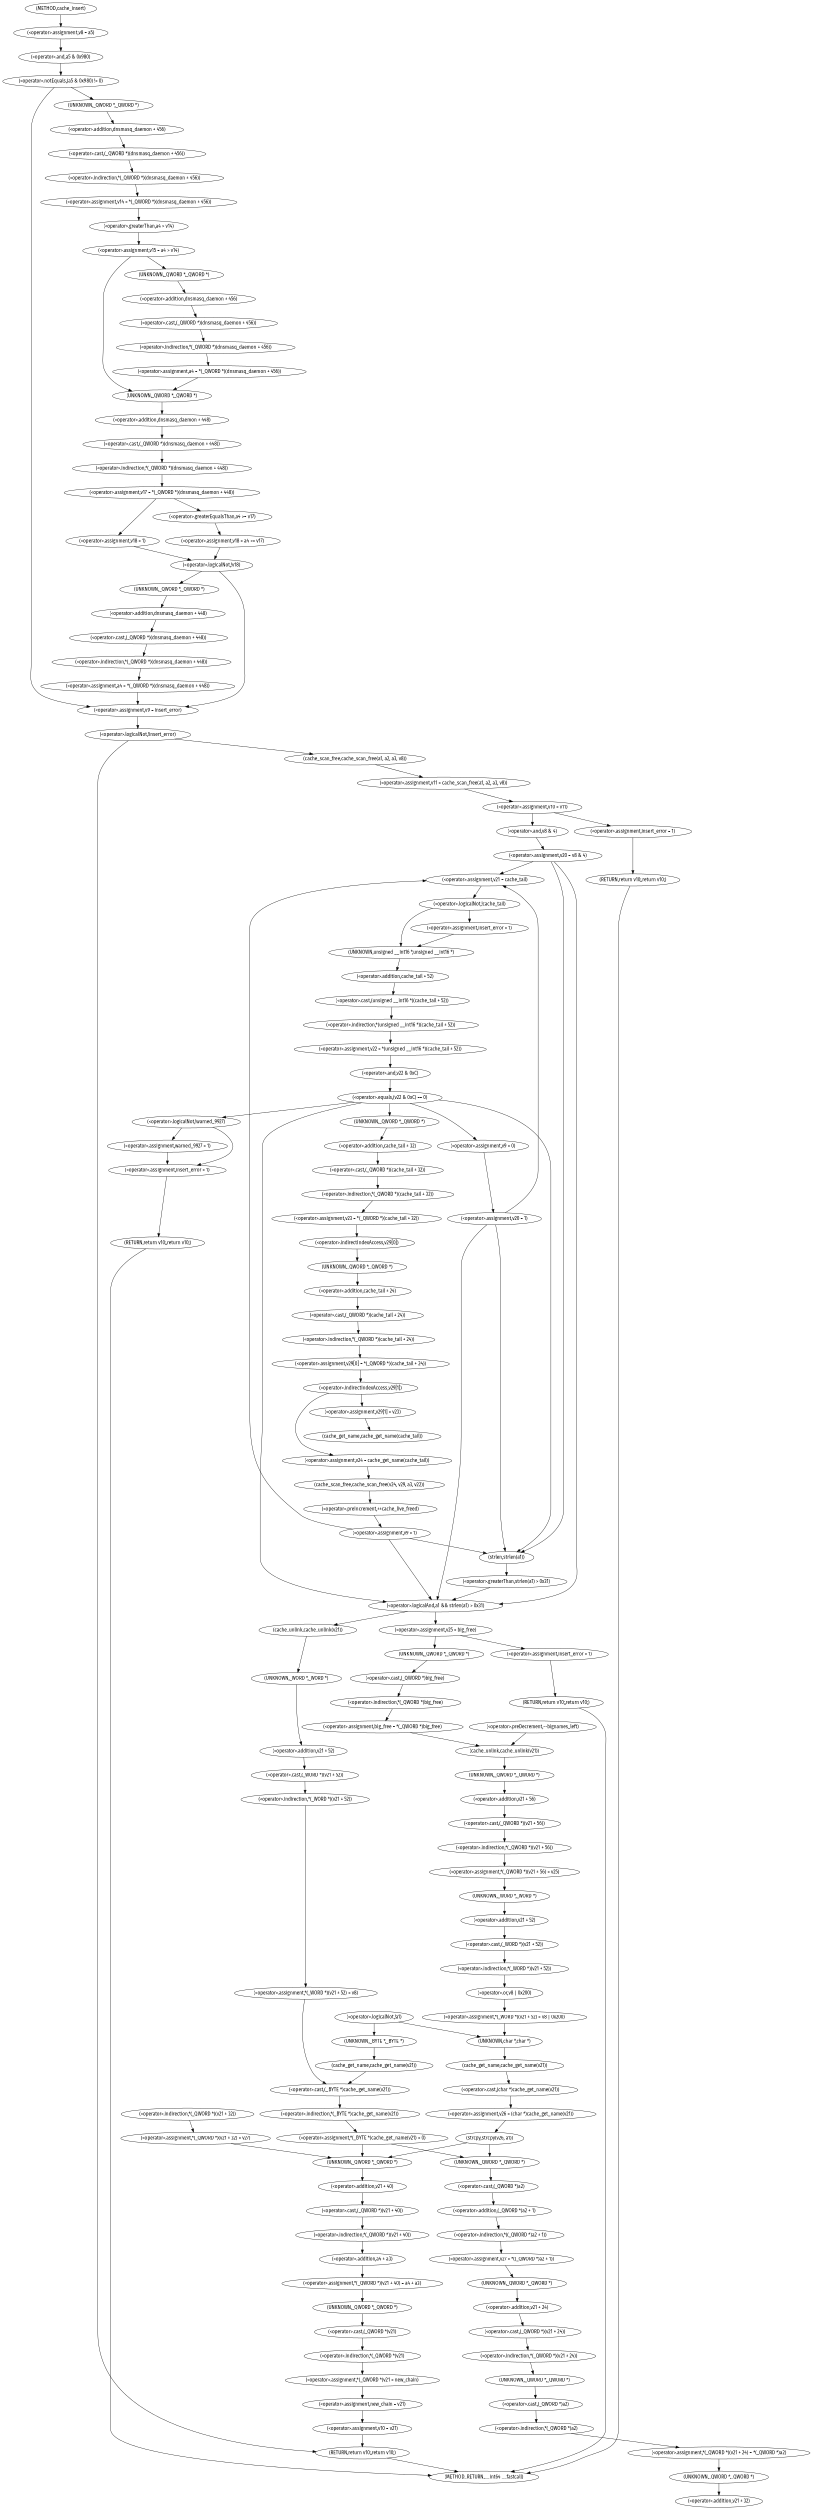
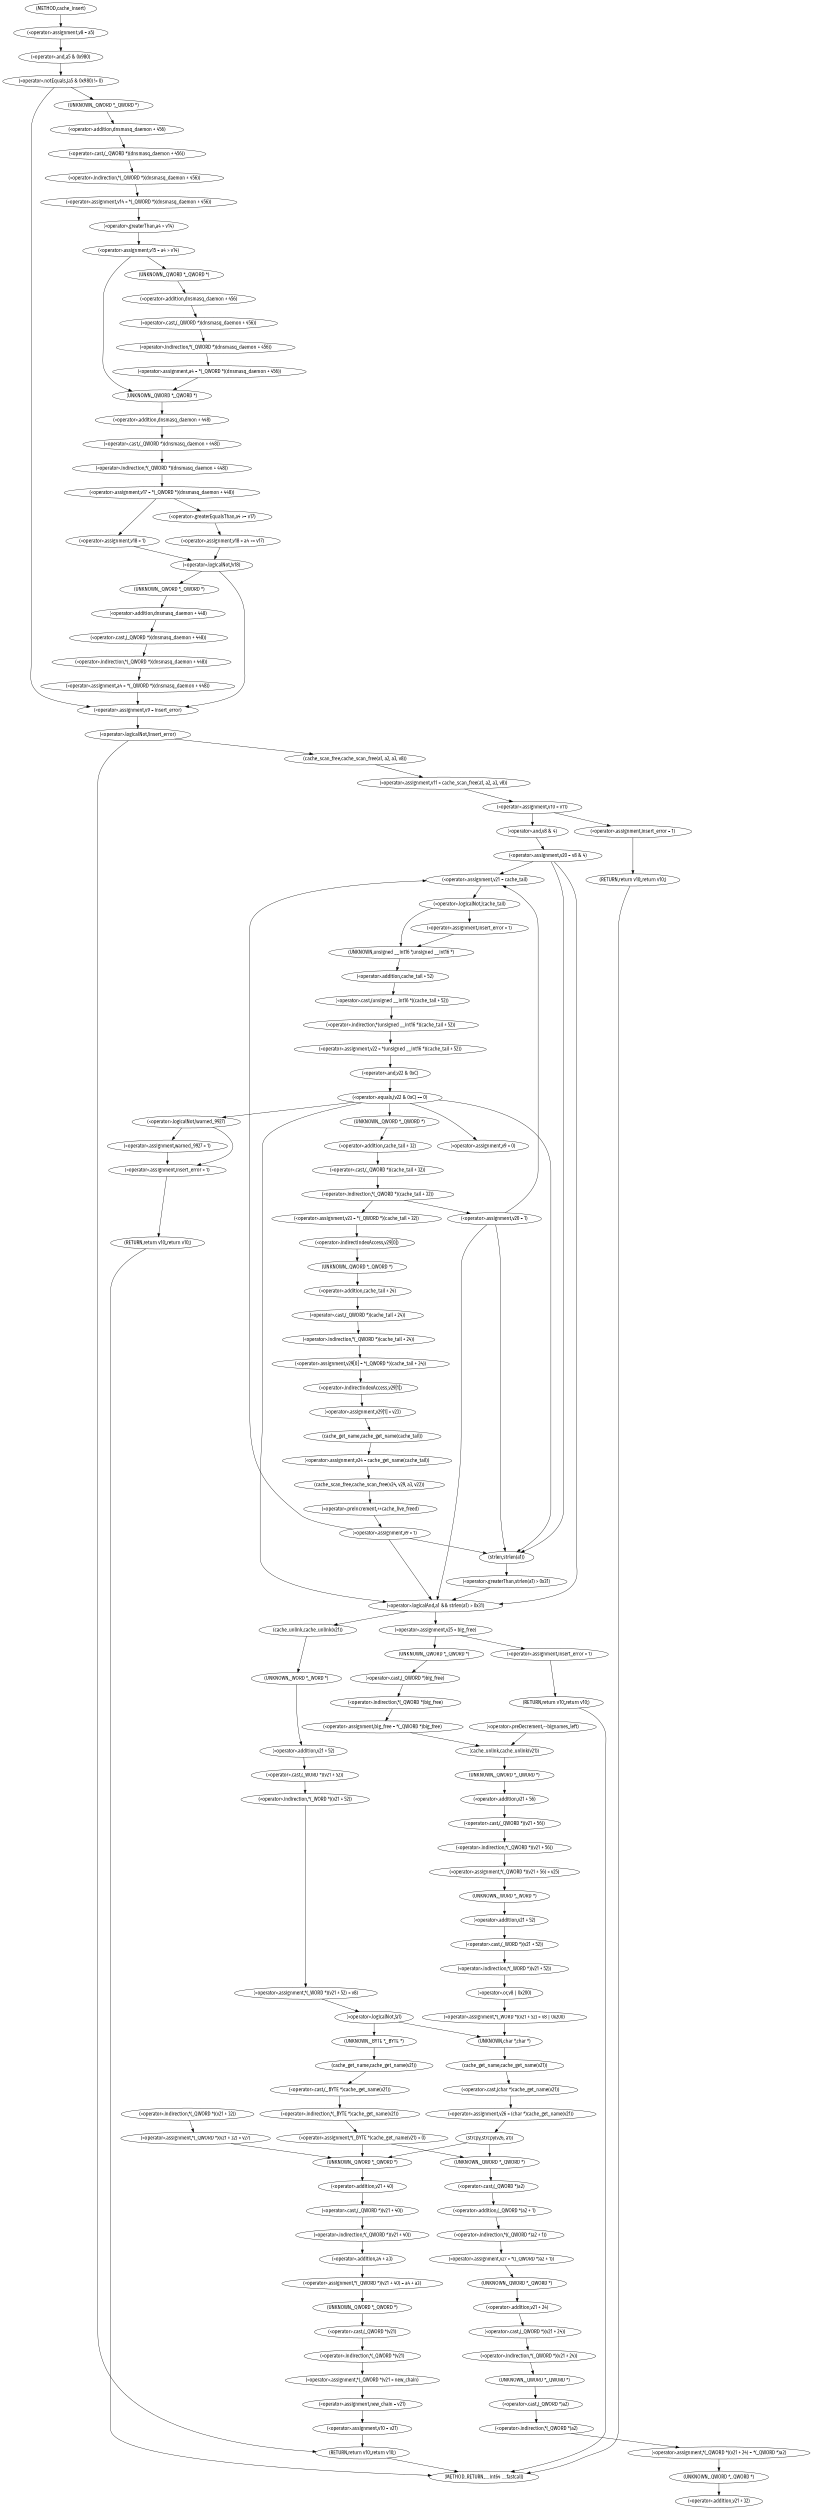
(488, 1181) -> (436, 1207)
(296, 1426) -> (370, 1447)
(303, 2044) -> (339, 2005)
